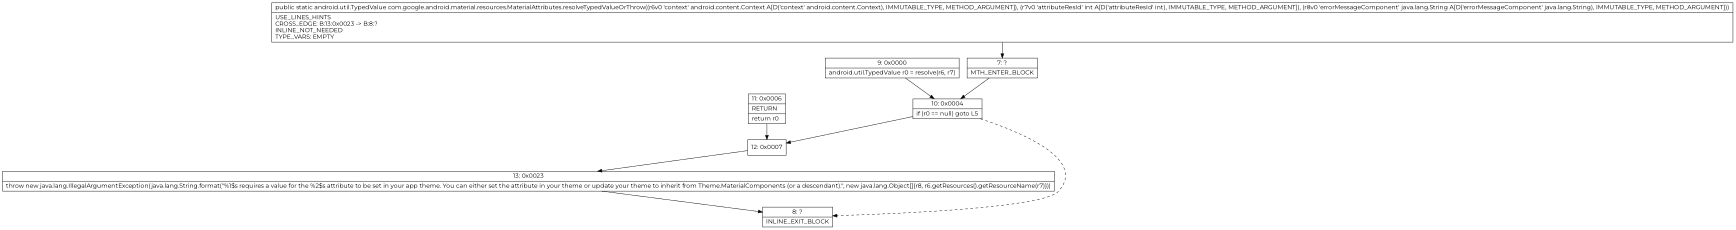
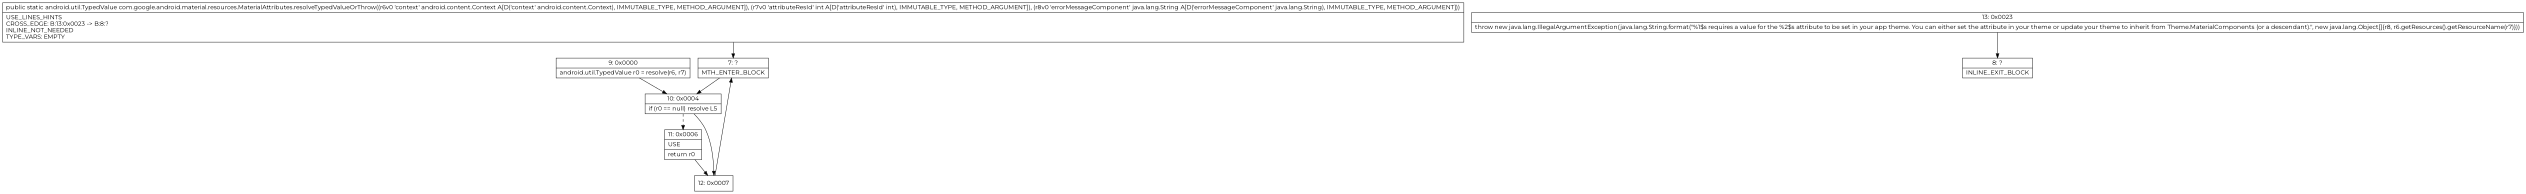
(765, 109) -> (674, 144)
(947, 114) -> (683, 109)
(675, 161) -> (723, 129)
(1011, 204) -> (683, 120)
